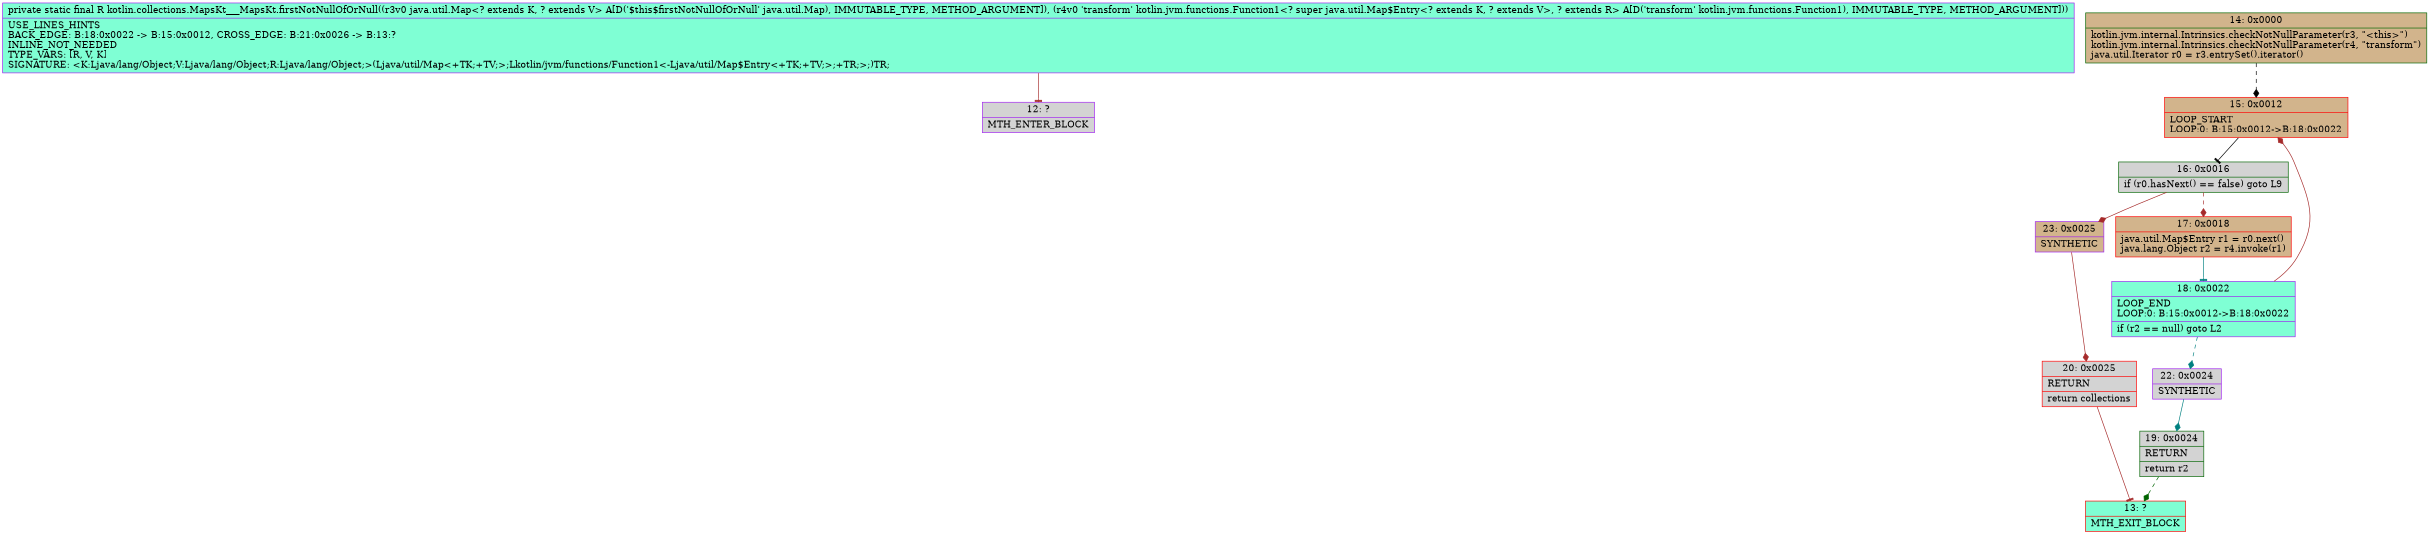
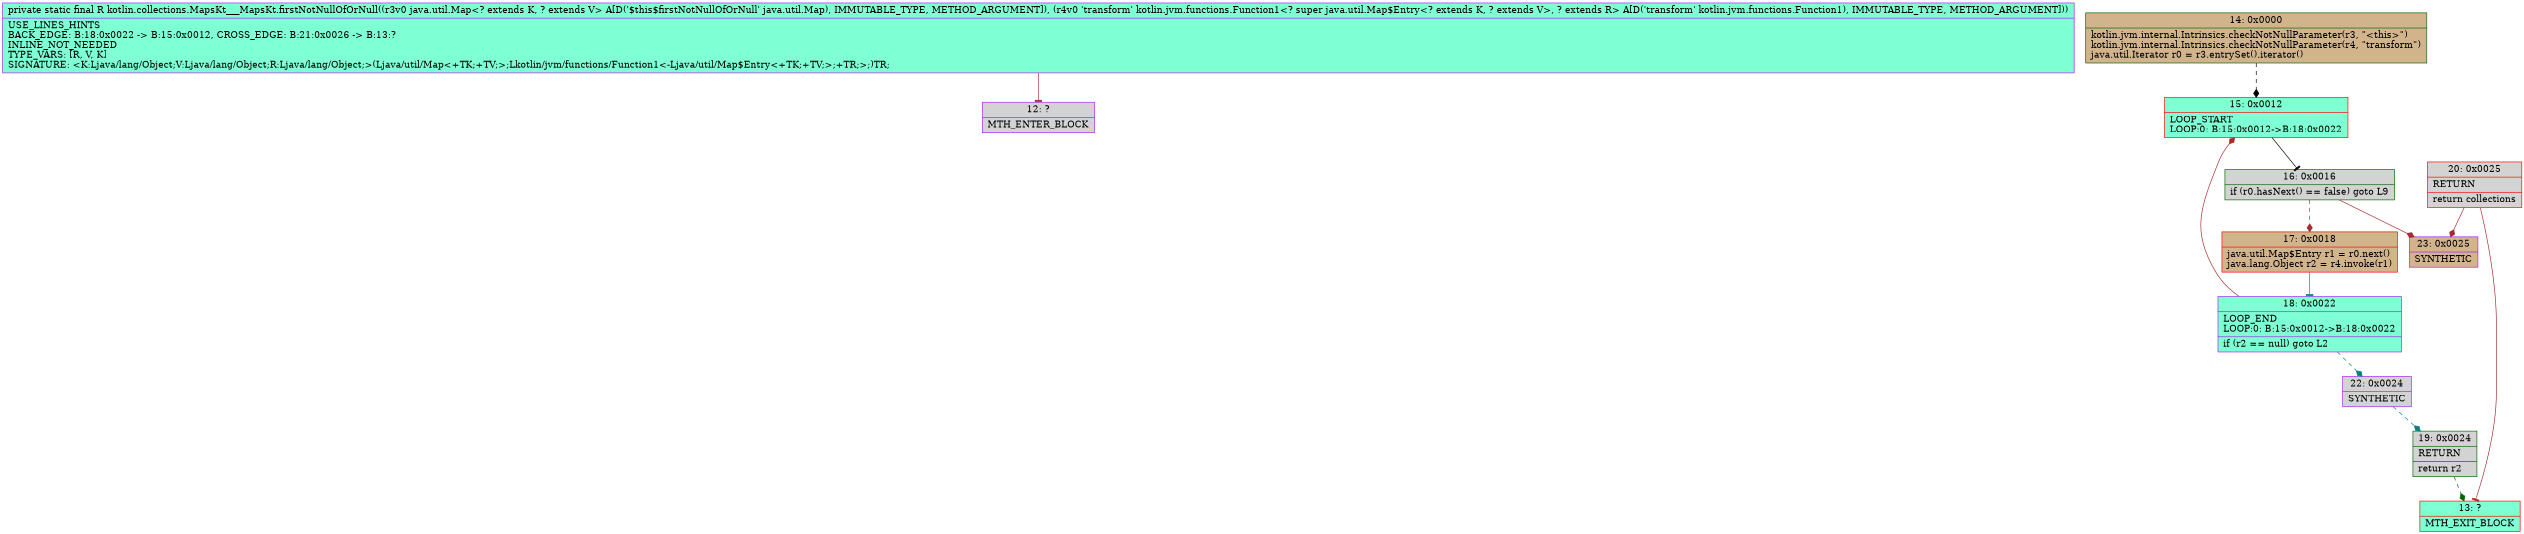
(2256, 117) -> (2256, 117)
(2078, 303) -> (2459, 219)
(2181, 411) -> (2404, 416)
